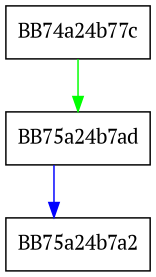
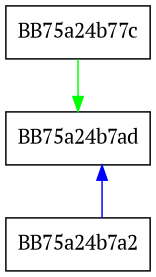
(78, 32) -> (78, 32)
(54, 184) -> (102, 199)
